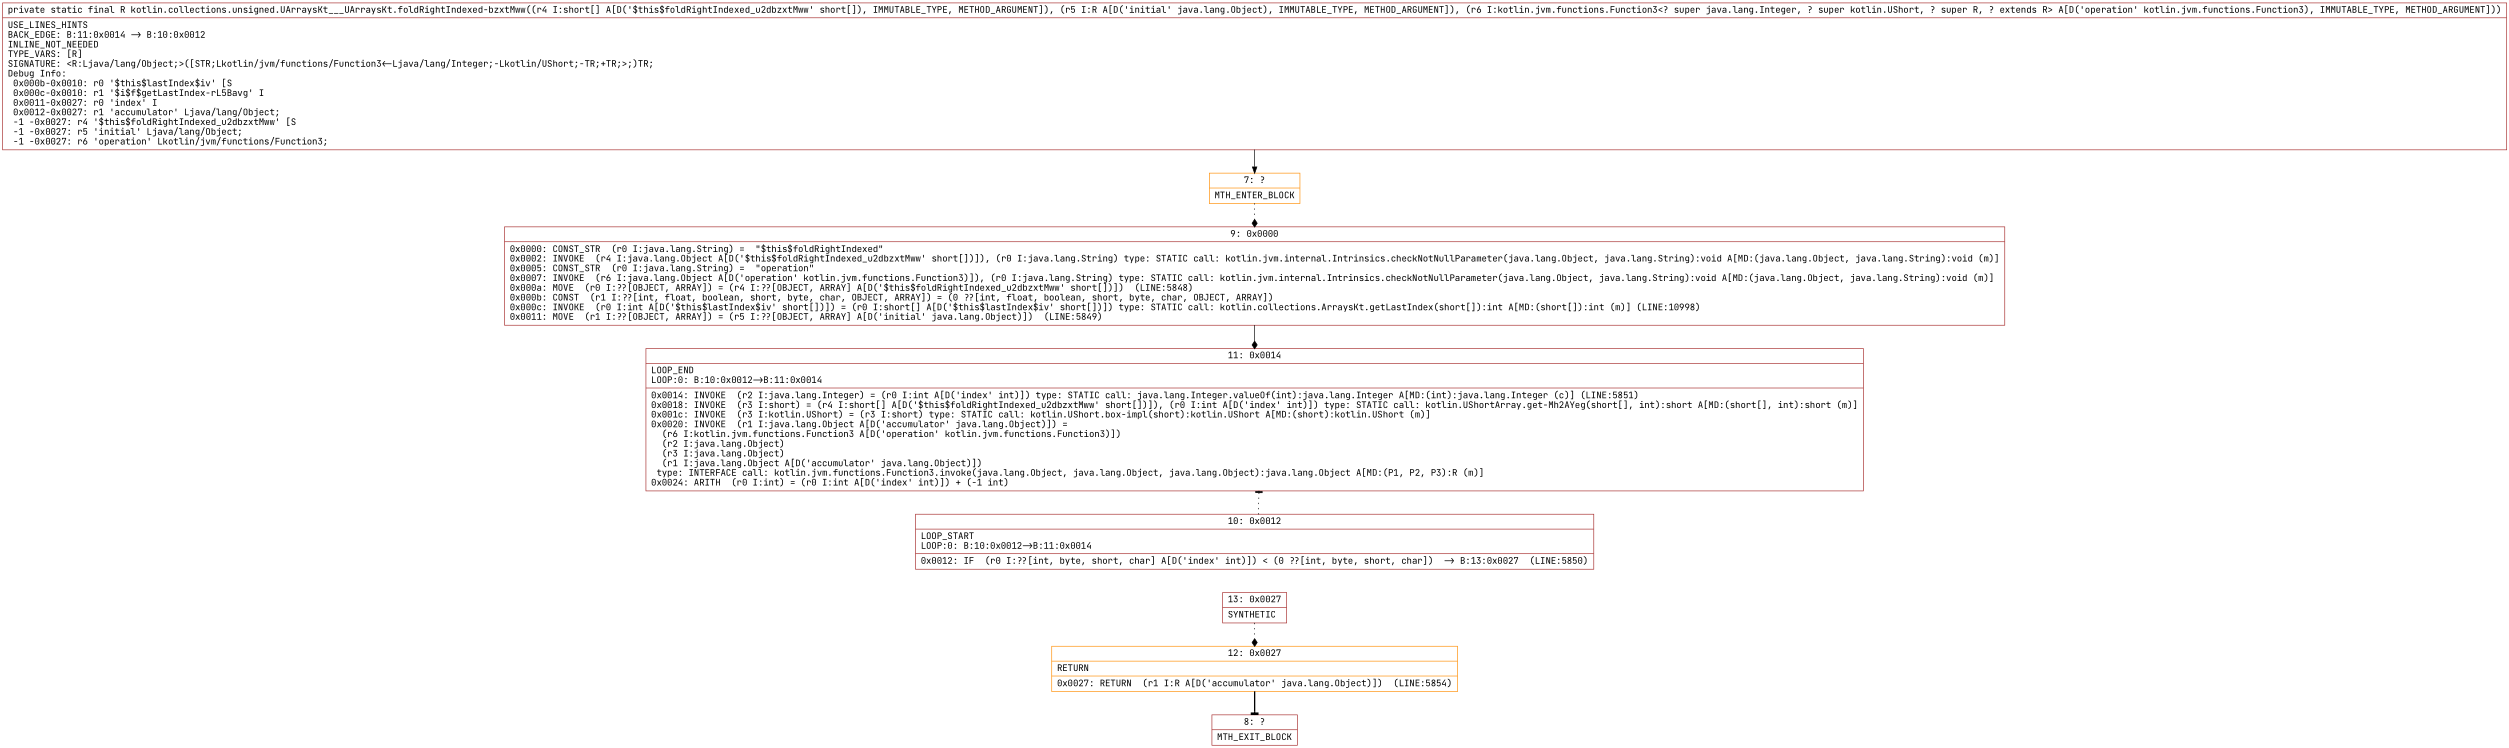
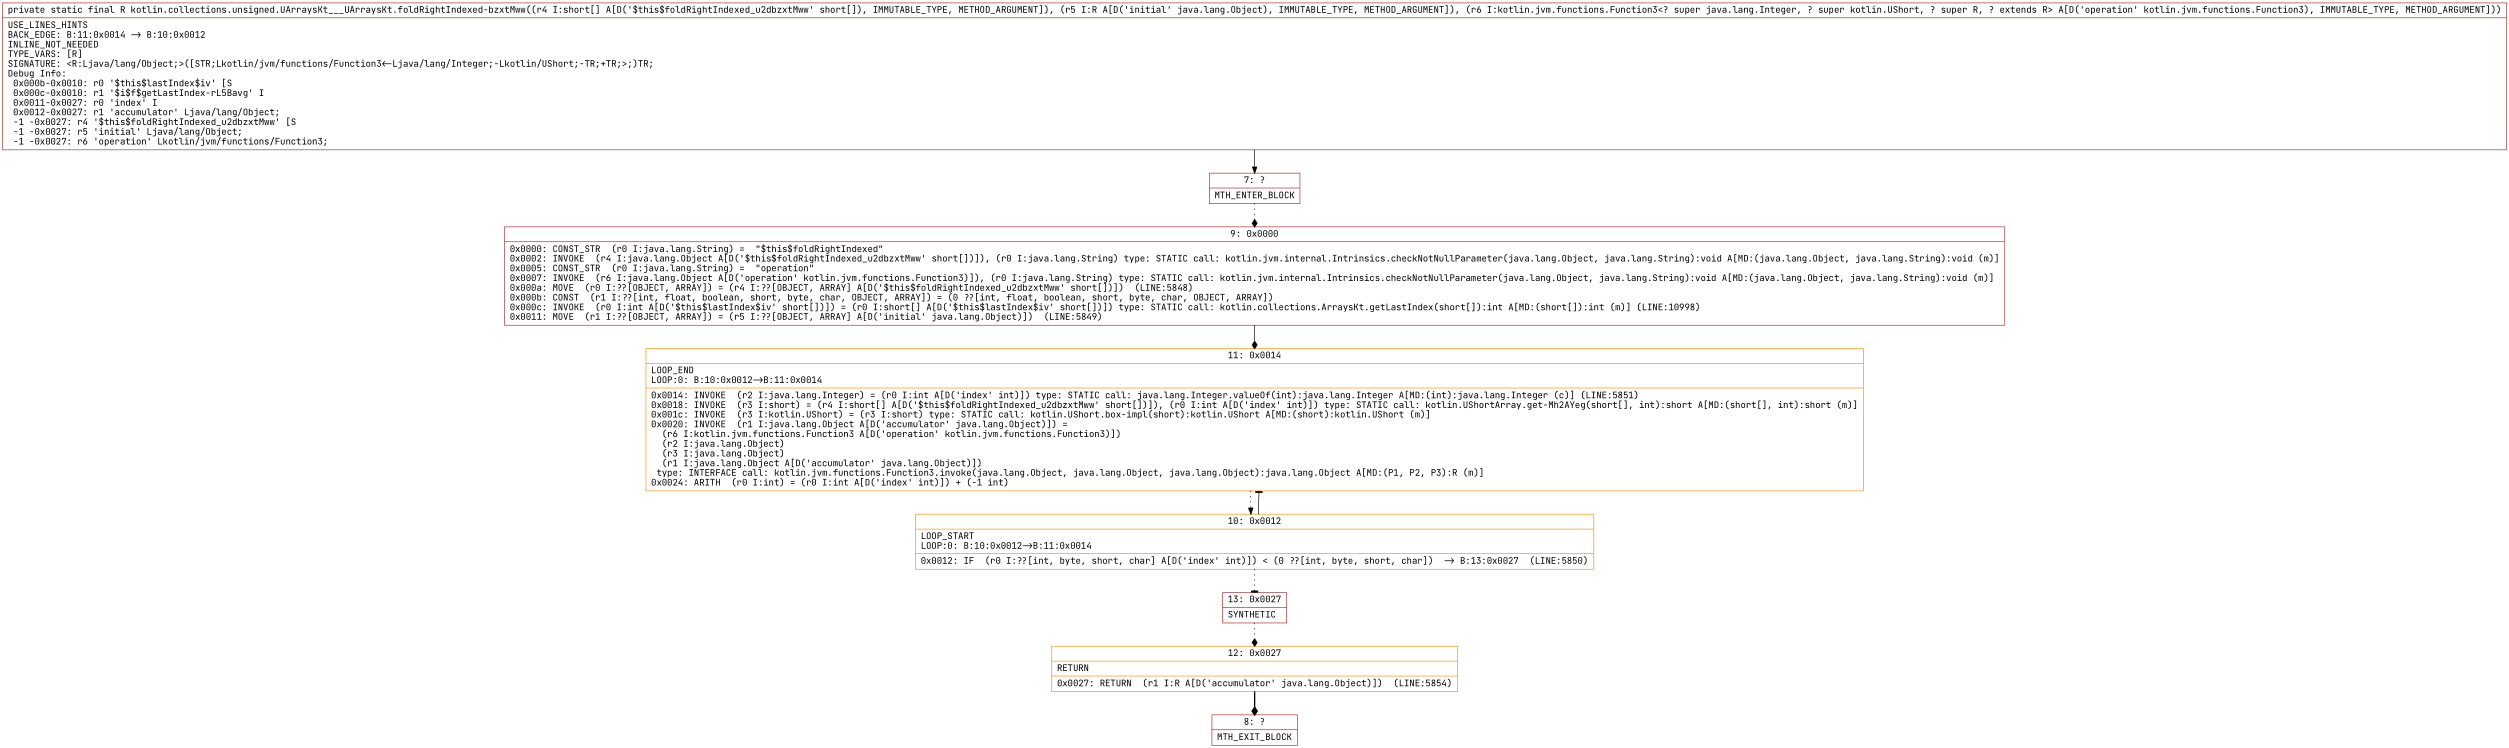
(1255, 188) -> (1255, 188)
(1255, 420) -> (1255, 420)
none -> (1250, 499)
(1259, 504) -> (1259, 504)
(1255, 542) -> (1255, 542)
none -> (1255, 579)
(1255, 702) -> (1255, 702)
